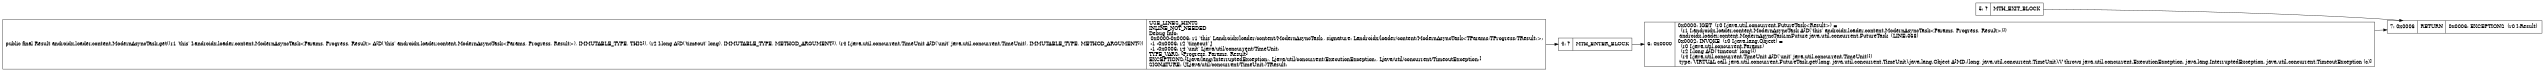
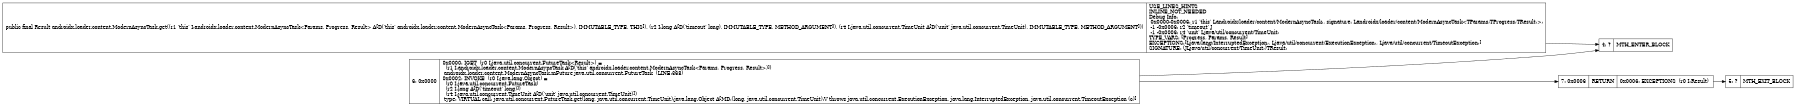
(2221, 12) -> (1718, 82)
(1636, 44) -> (1368, 67)
(1721, 47) -> (490, 84)
